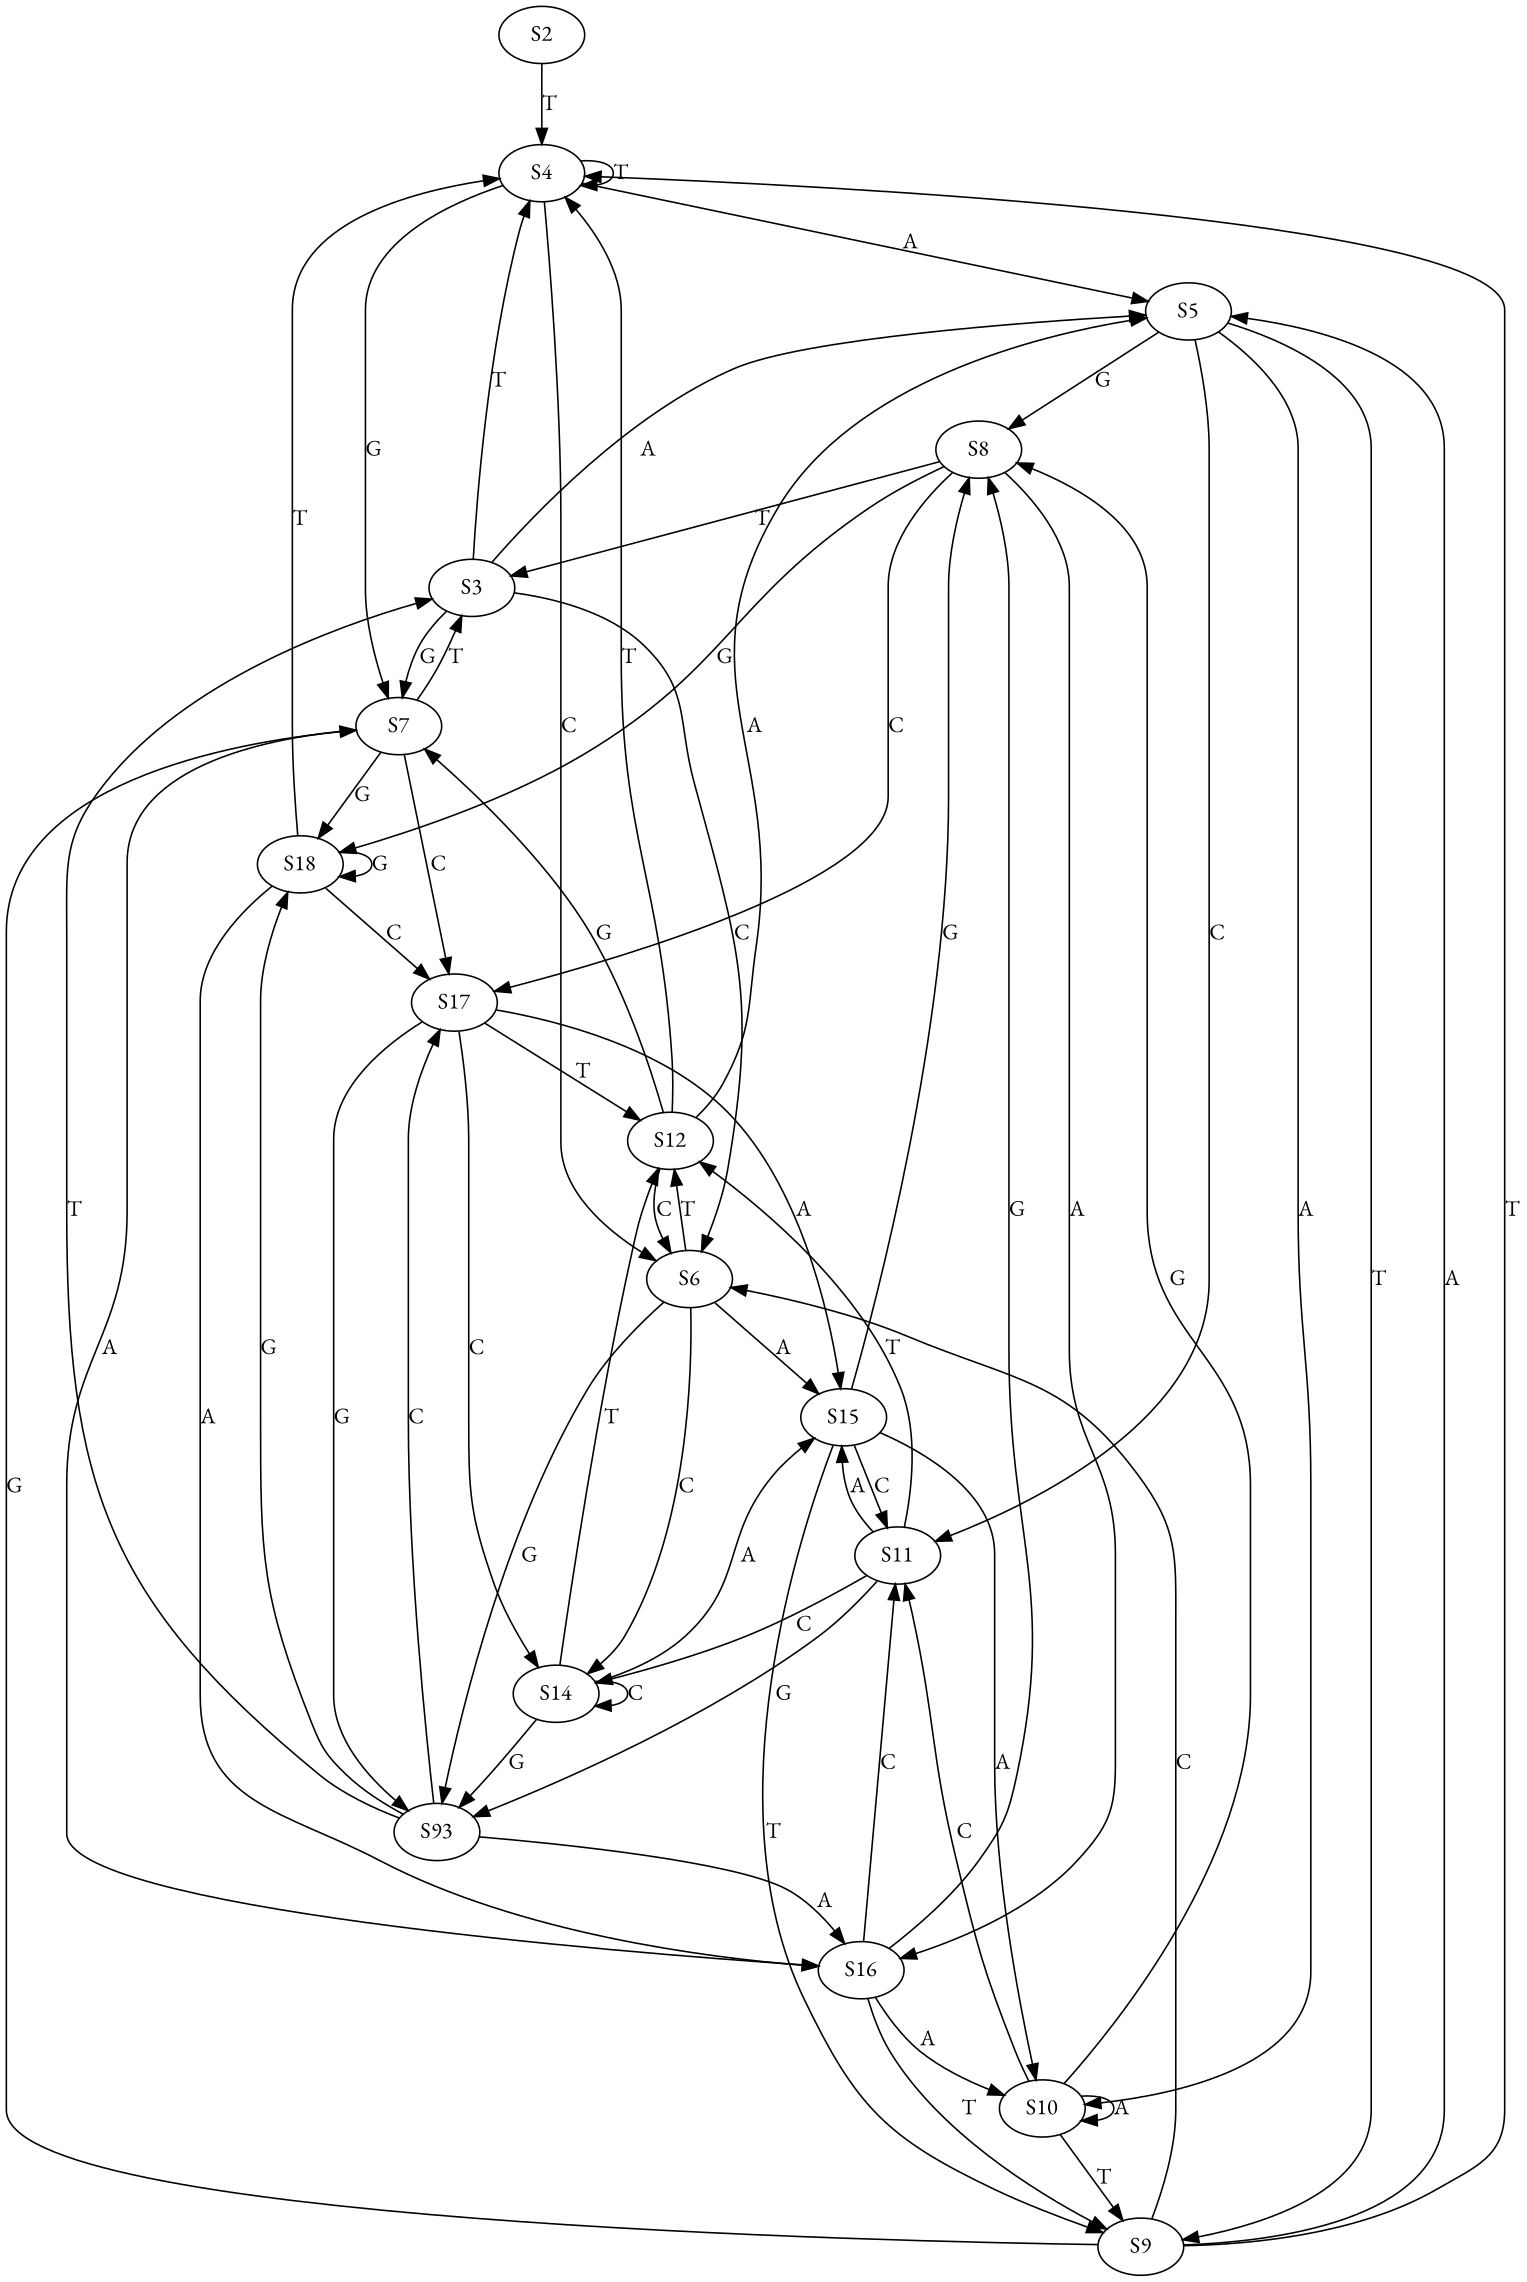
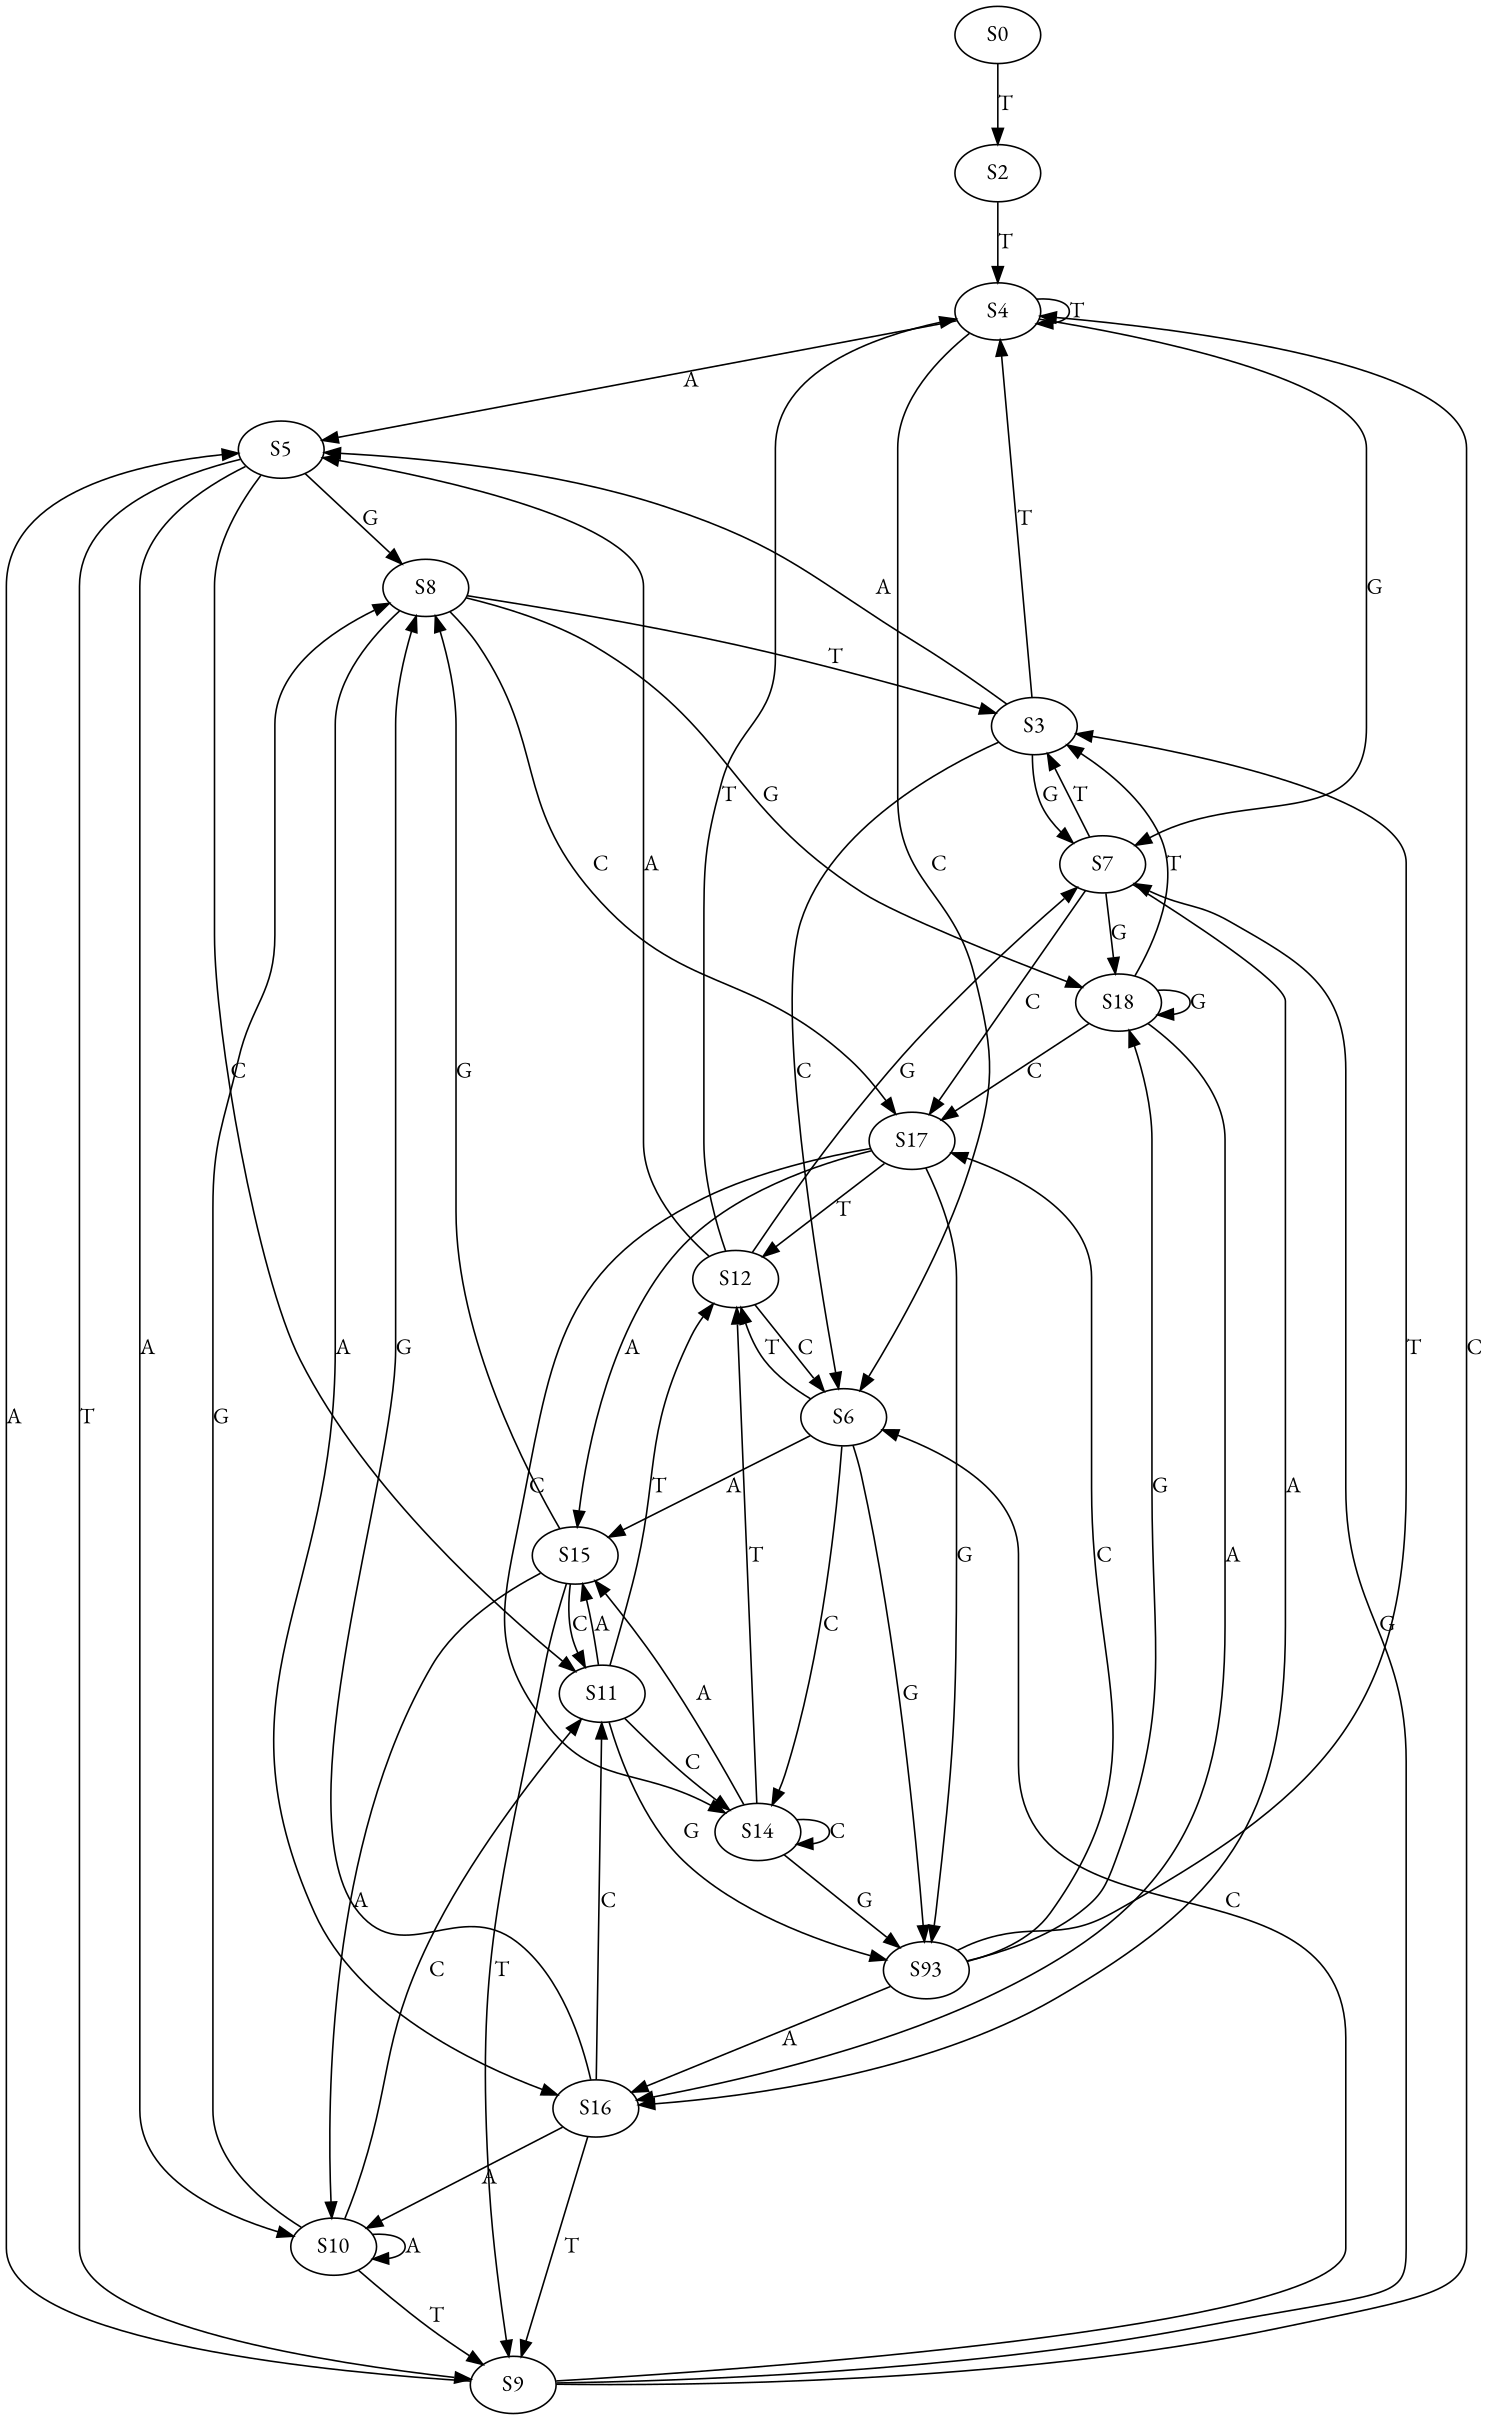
none -> (998, 35)
(292, 448) -> (1165, 851)
(1513, 1210) -> (1474, 1348)
